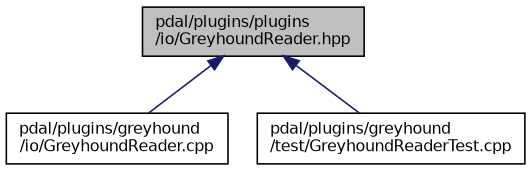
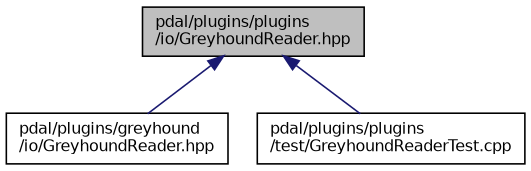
(117, 139) -> (117, 139)
(391, 139) -> (391, 139)
